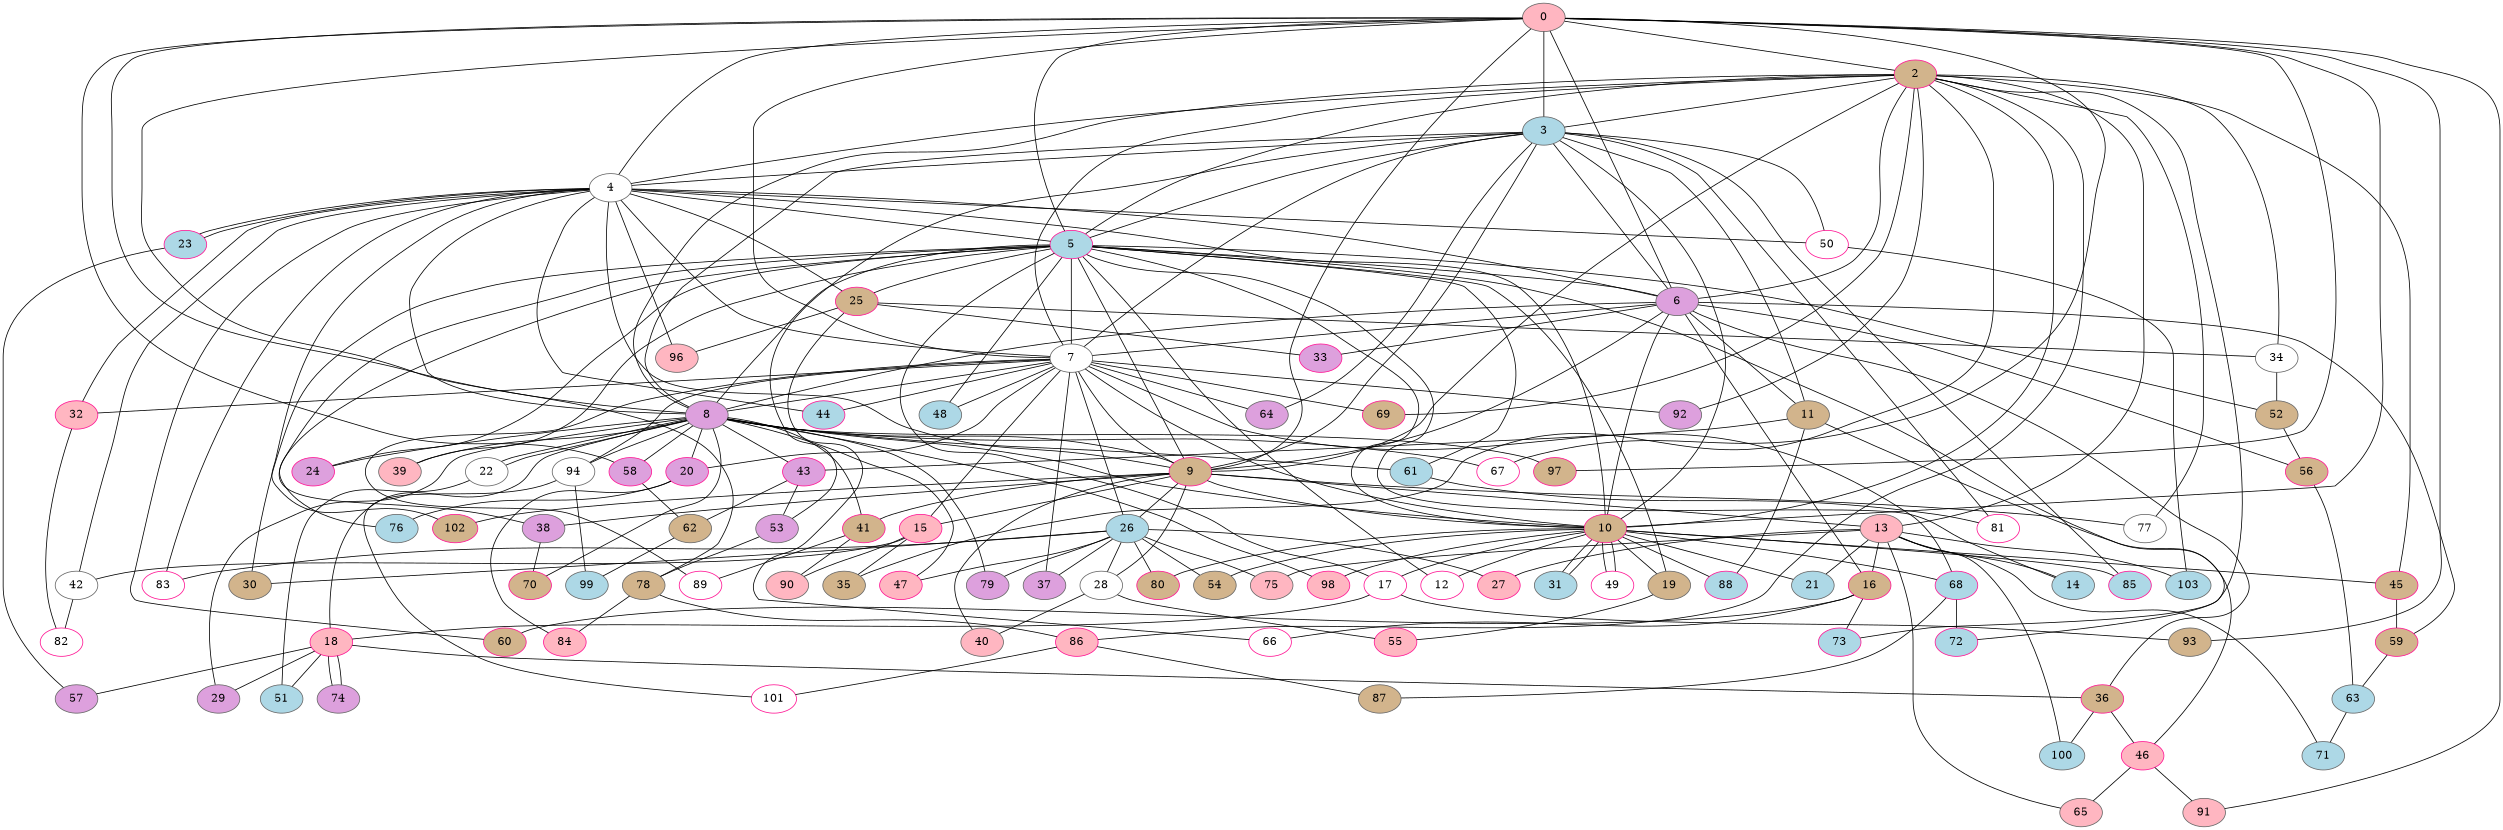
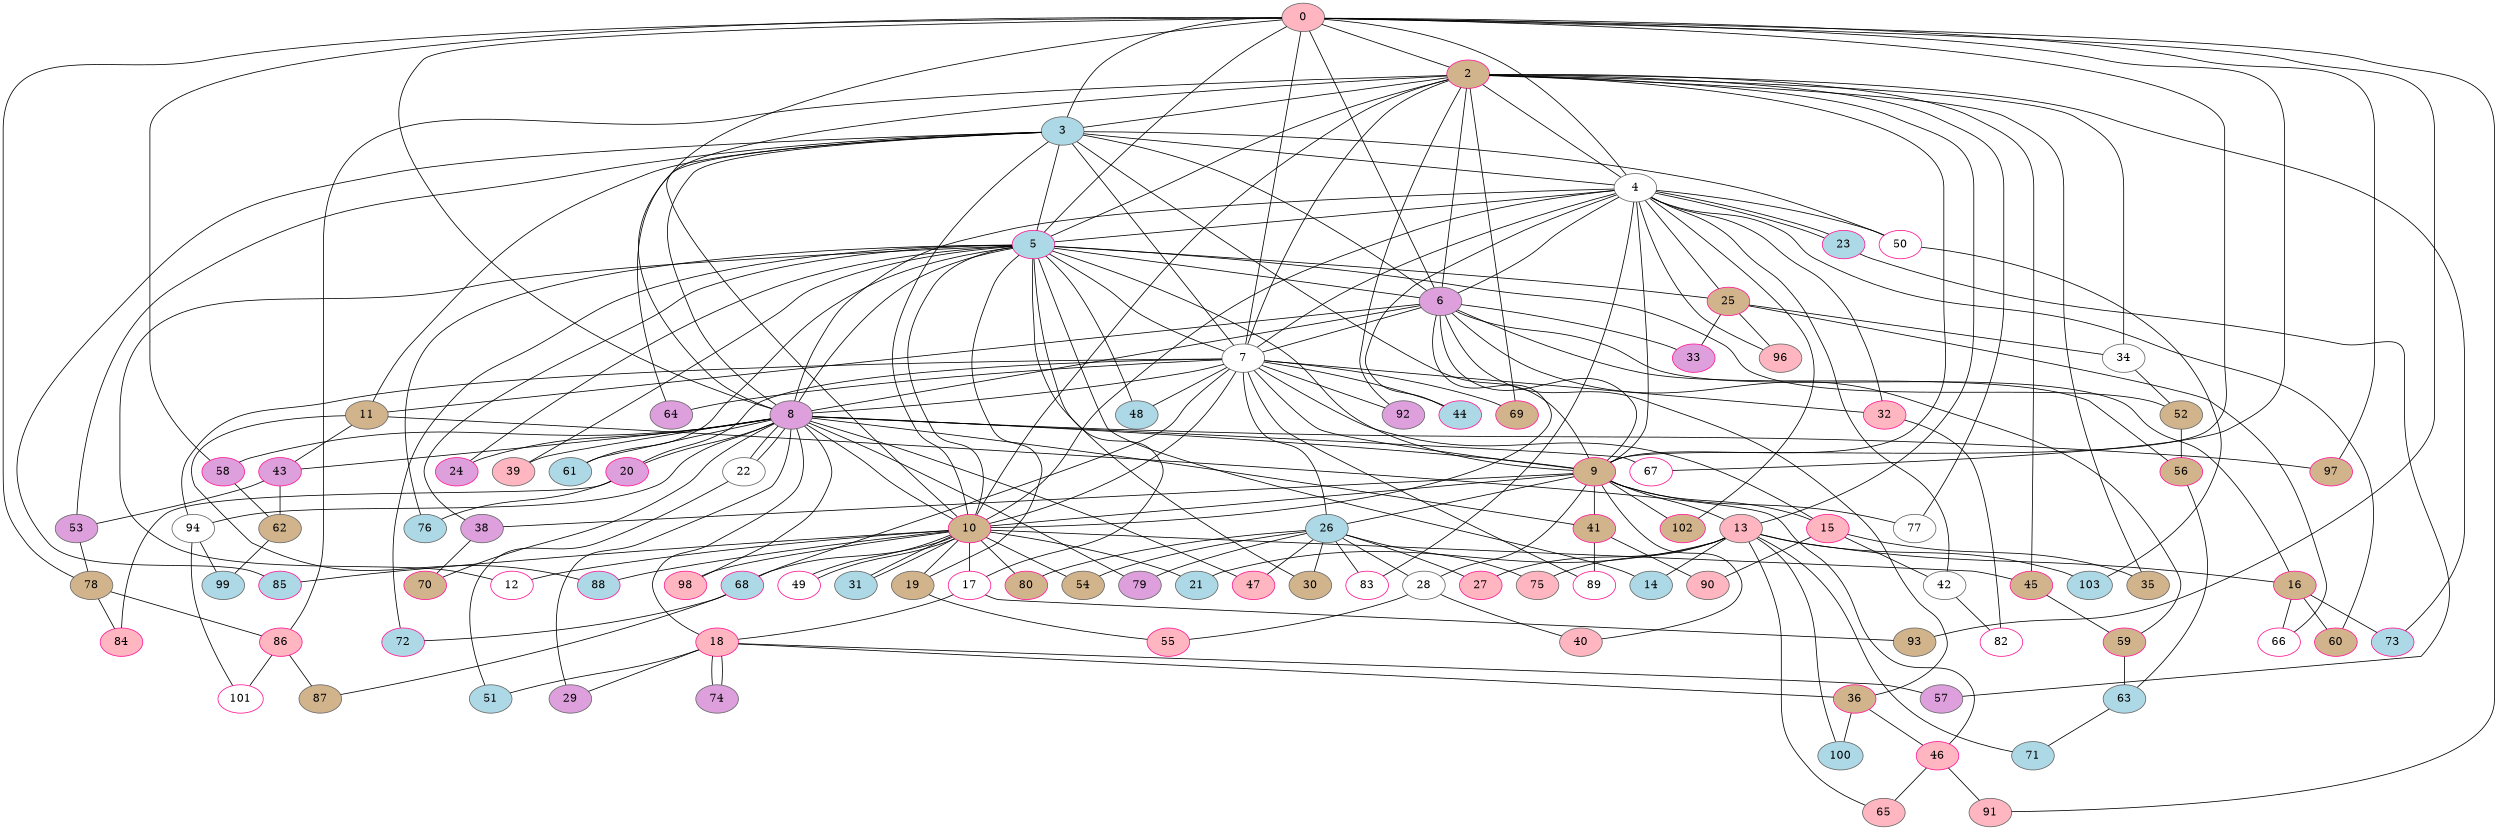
(1998, 529) -> none
(1044, 585) -> none
